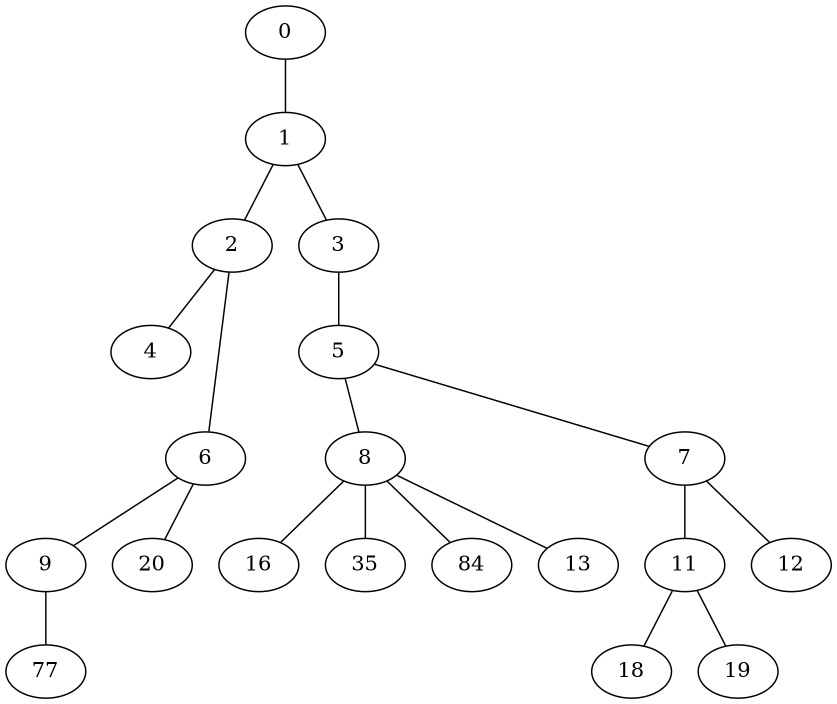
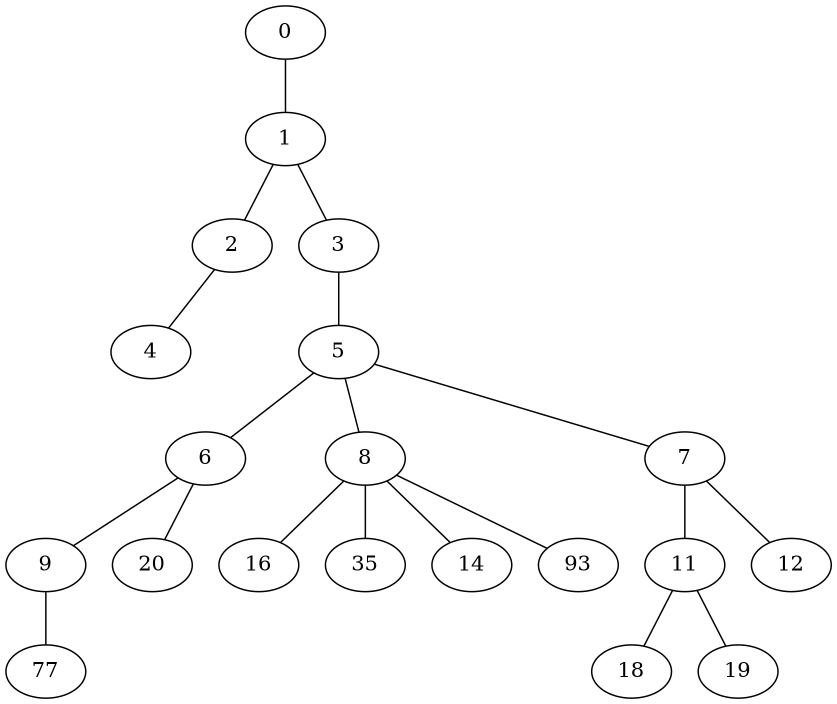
(219, 352) -> (272, 405)
(472, 565) -> (472, 565)
(578, 565) -> (578, 565)
